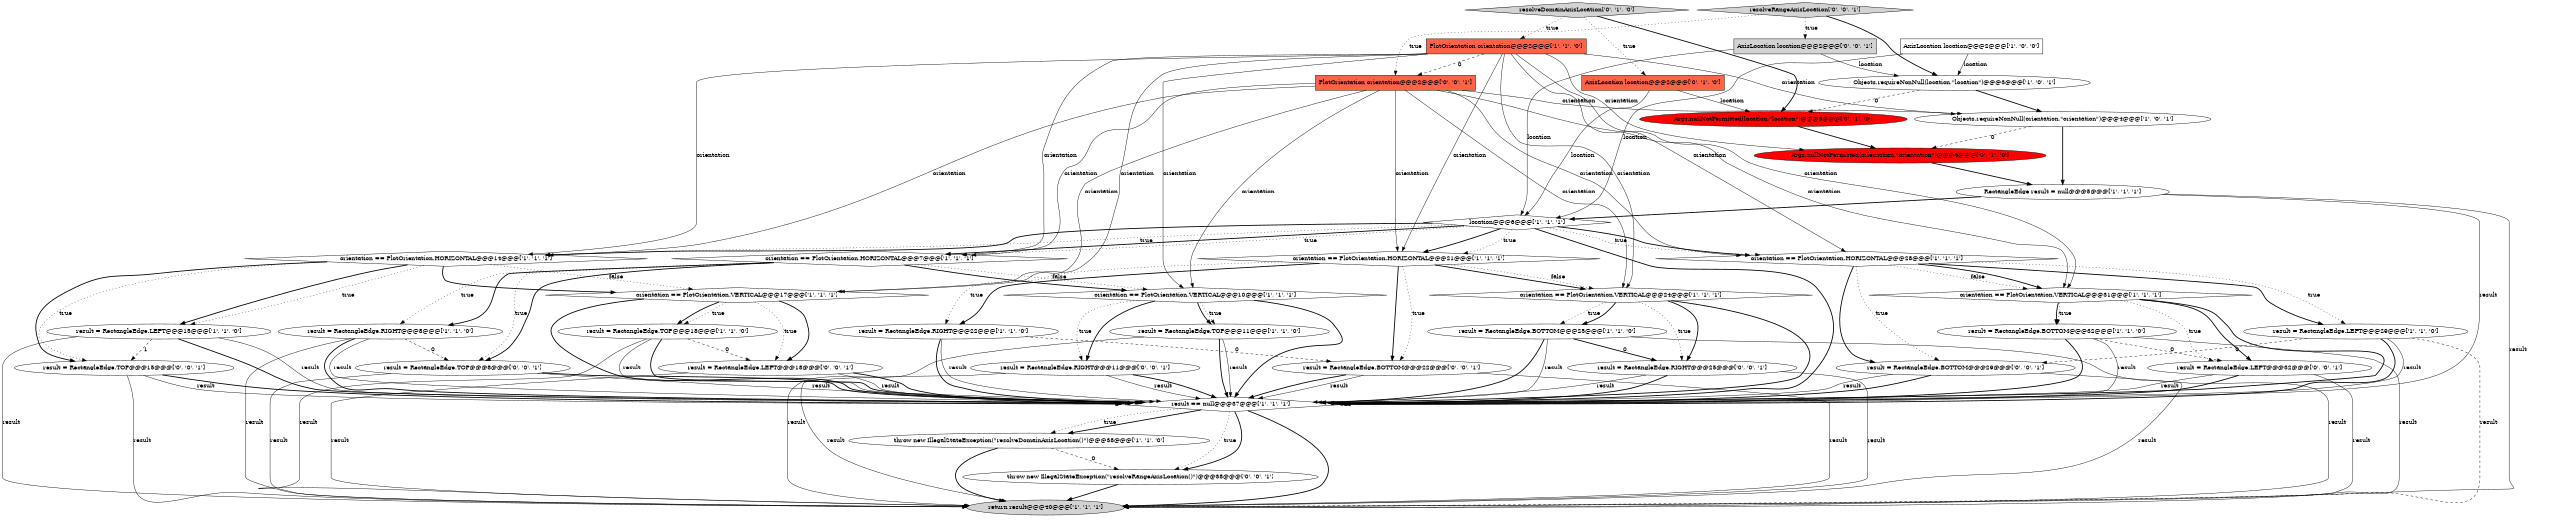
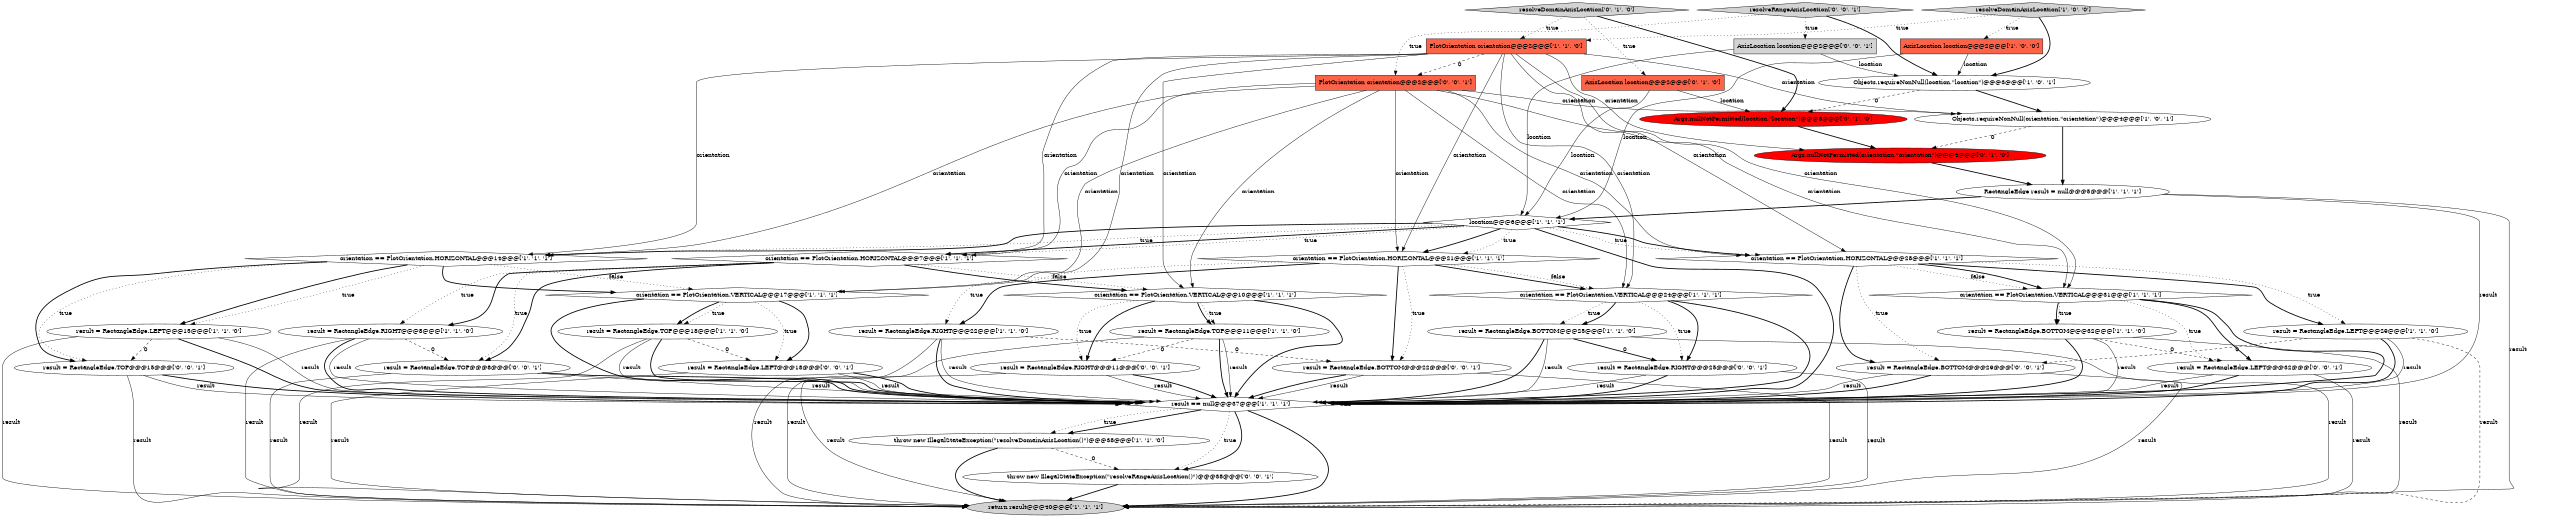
none -> (2033, 10)
(1972, 46) -> (1972, 46)
none -> (1155, 349)
(146, 350) -> (146, 350)
none -> (753, 444)
